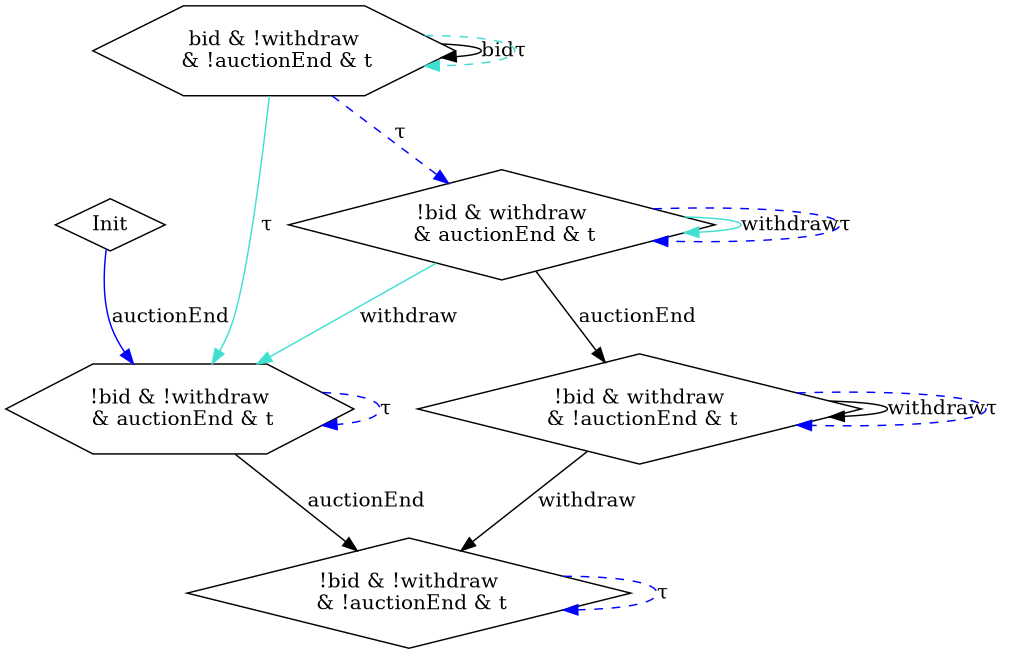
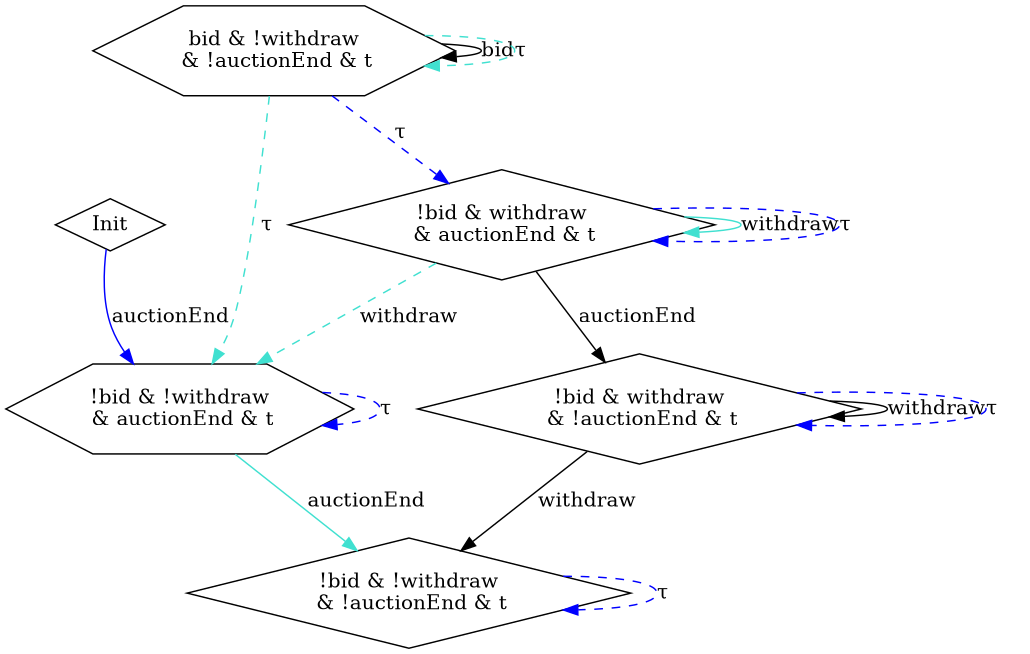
(252, 225) -> (252, 225)
(353, 310) -> (353, 310)
(291, 498) -> (291, 498)
